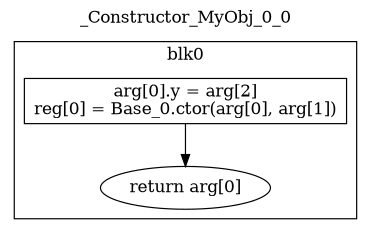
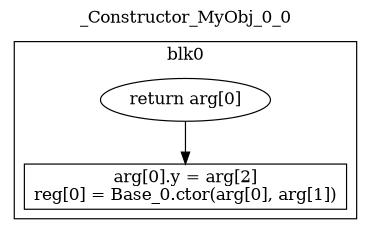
(185, 139) -> (185, 137)
